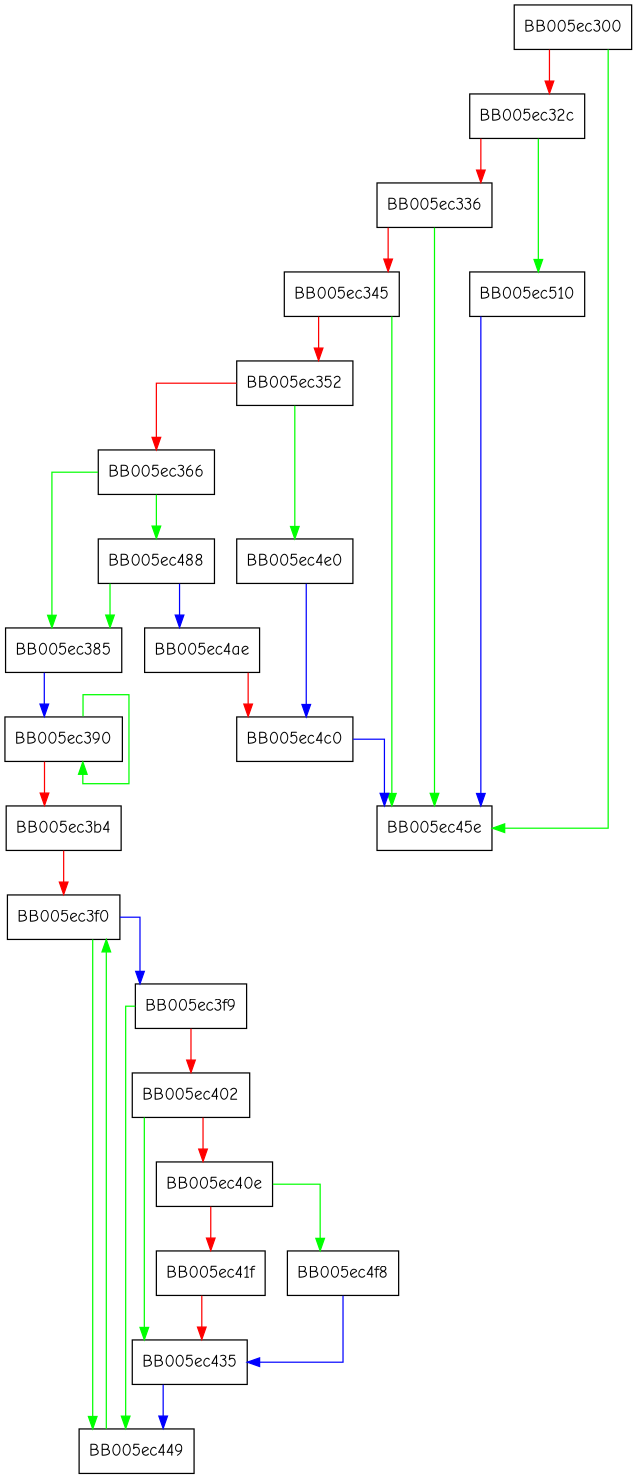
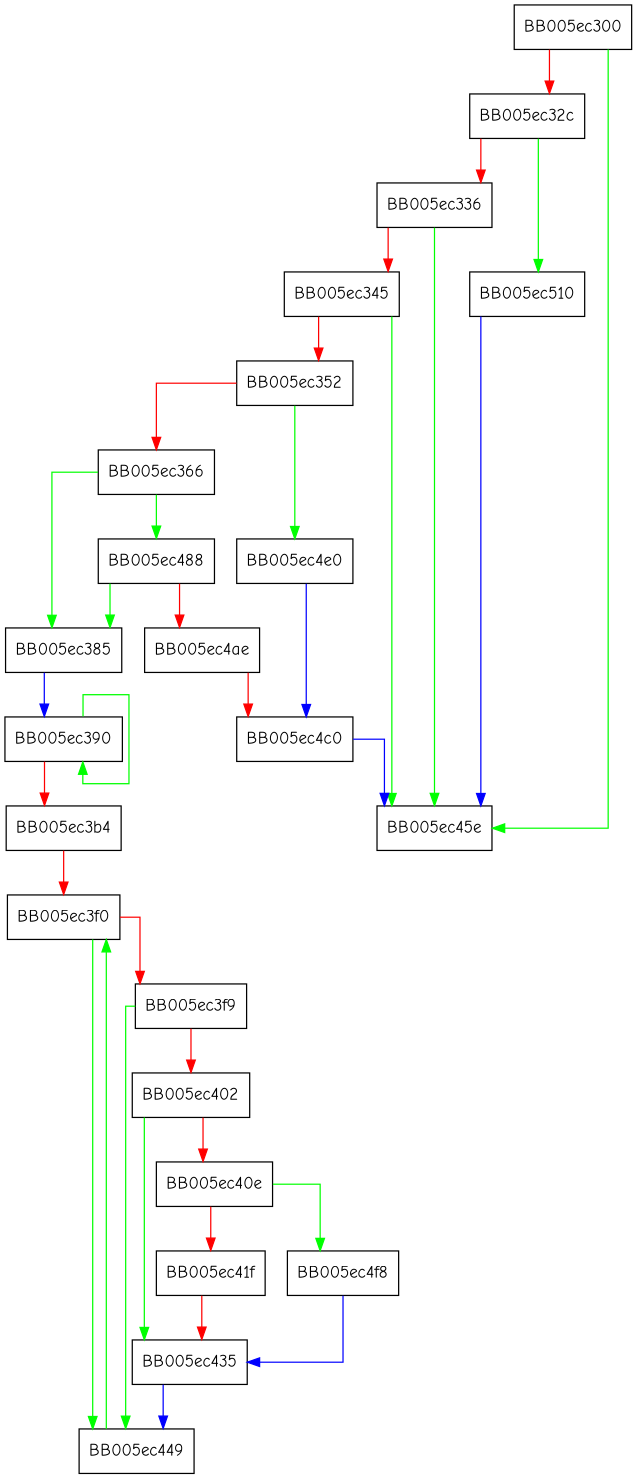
(180, 599) -> (180, 599)
(140, 934) -> (140, 934)
